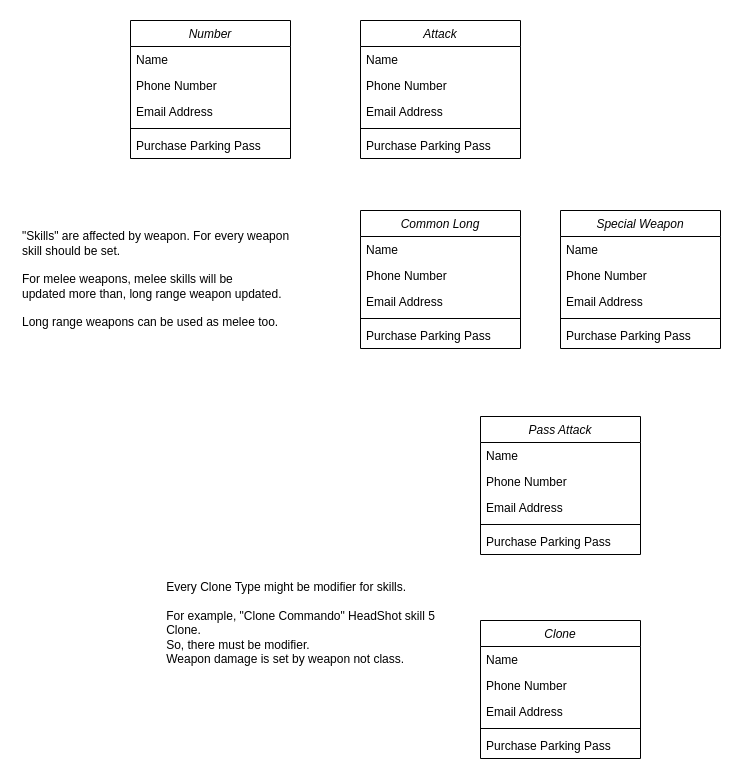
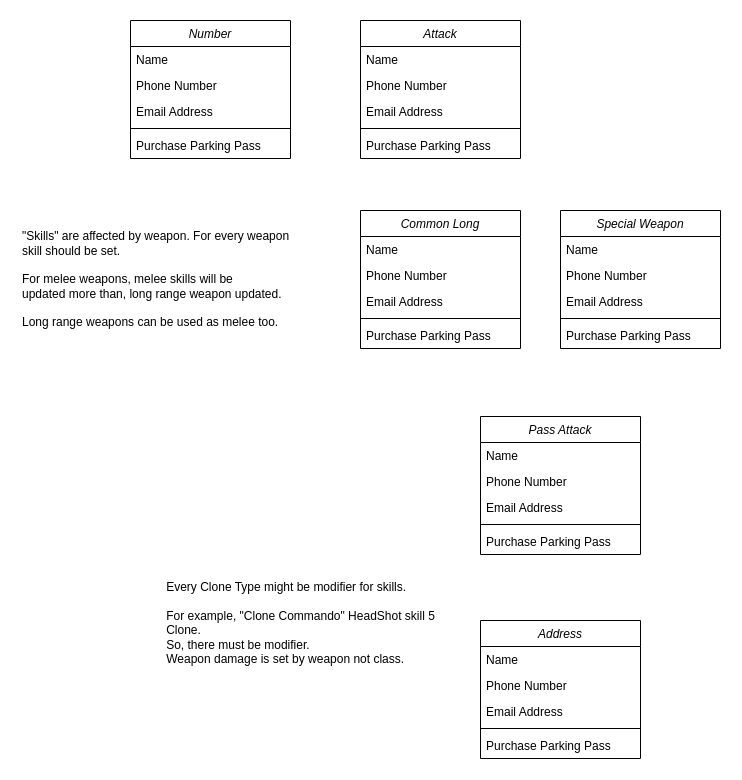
(560, 634) -> (560, 634)
